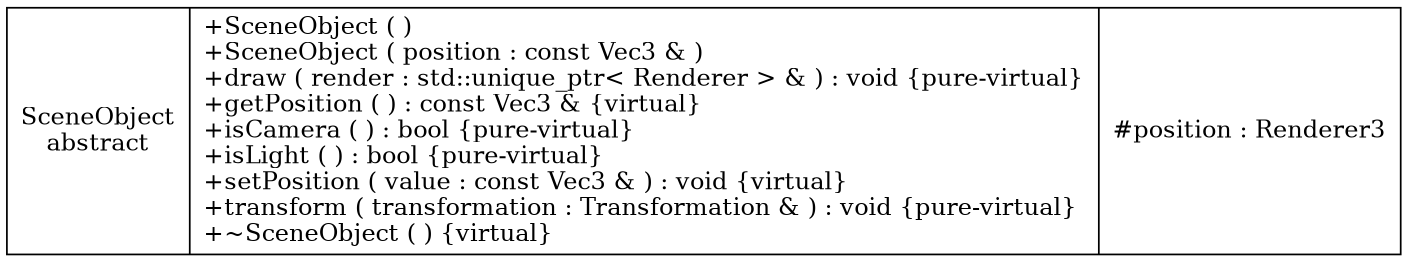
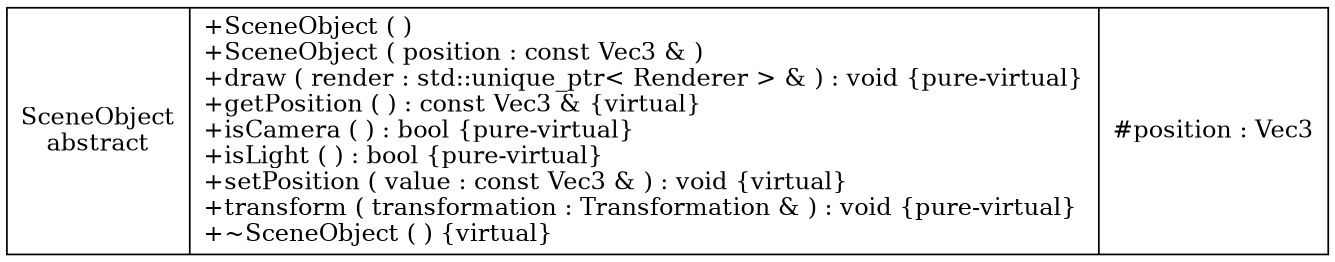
(1250, 130) -> (1214, 130)
